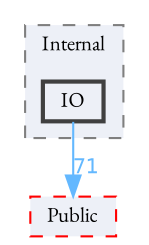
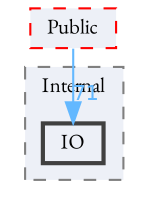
(73, 151) -> (73, 81)
